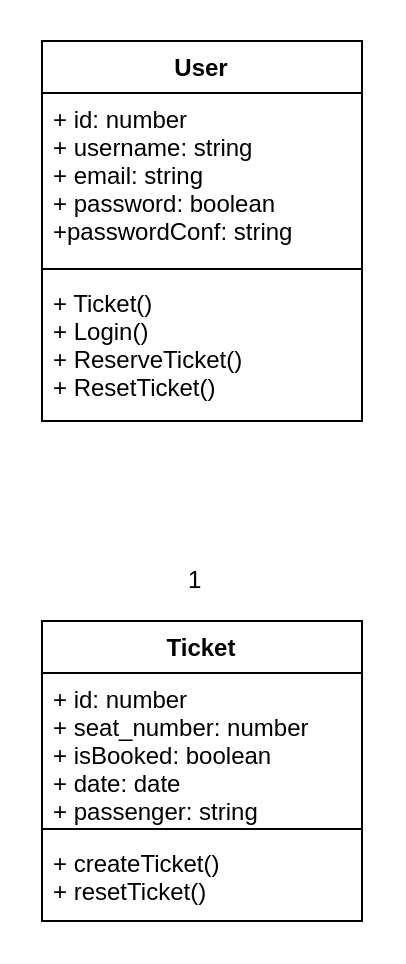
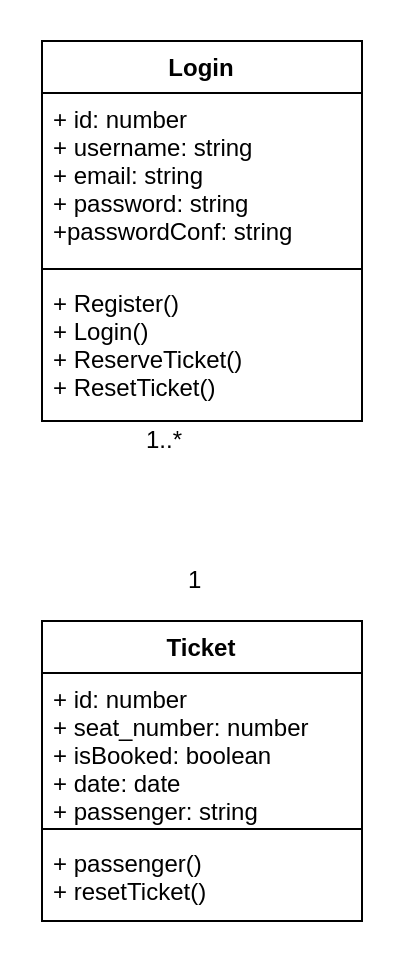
(201, 68) -> (201, 68)
(121, 120) -> (121, 120)
(114, 304) -> (127, 304)
none -> (172, 441)
(154, 864) -> (137, 864)
